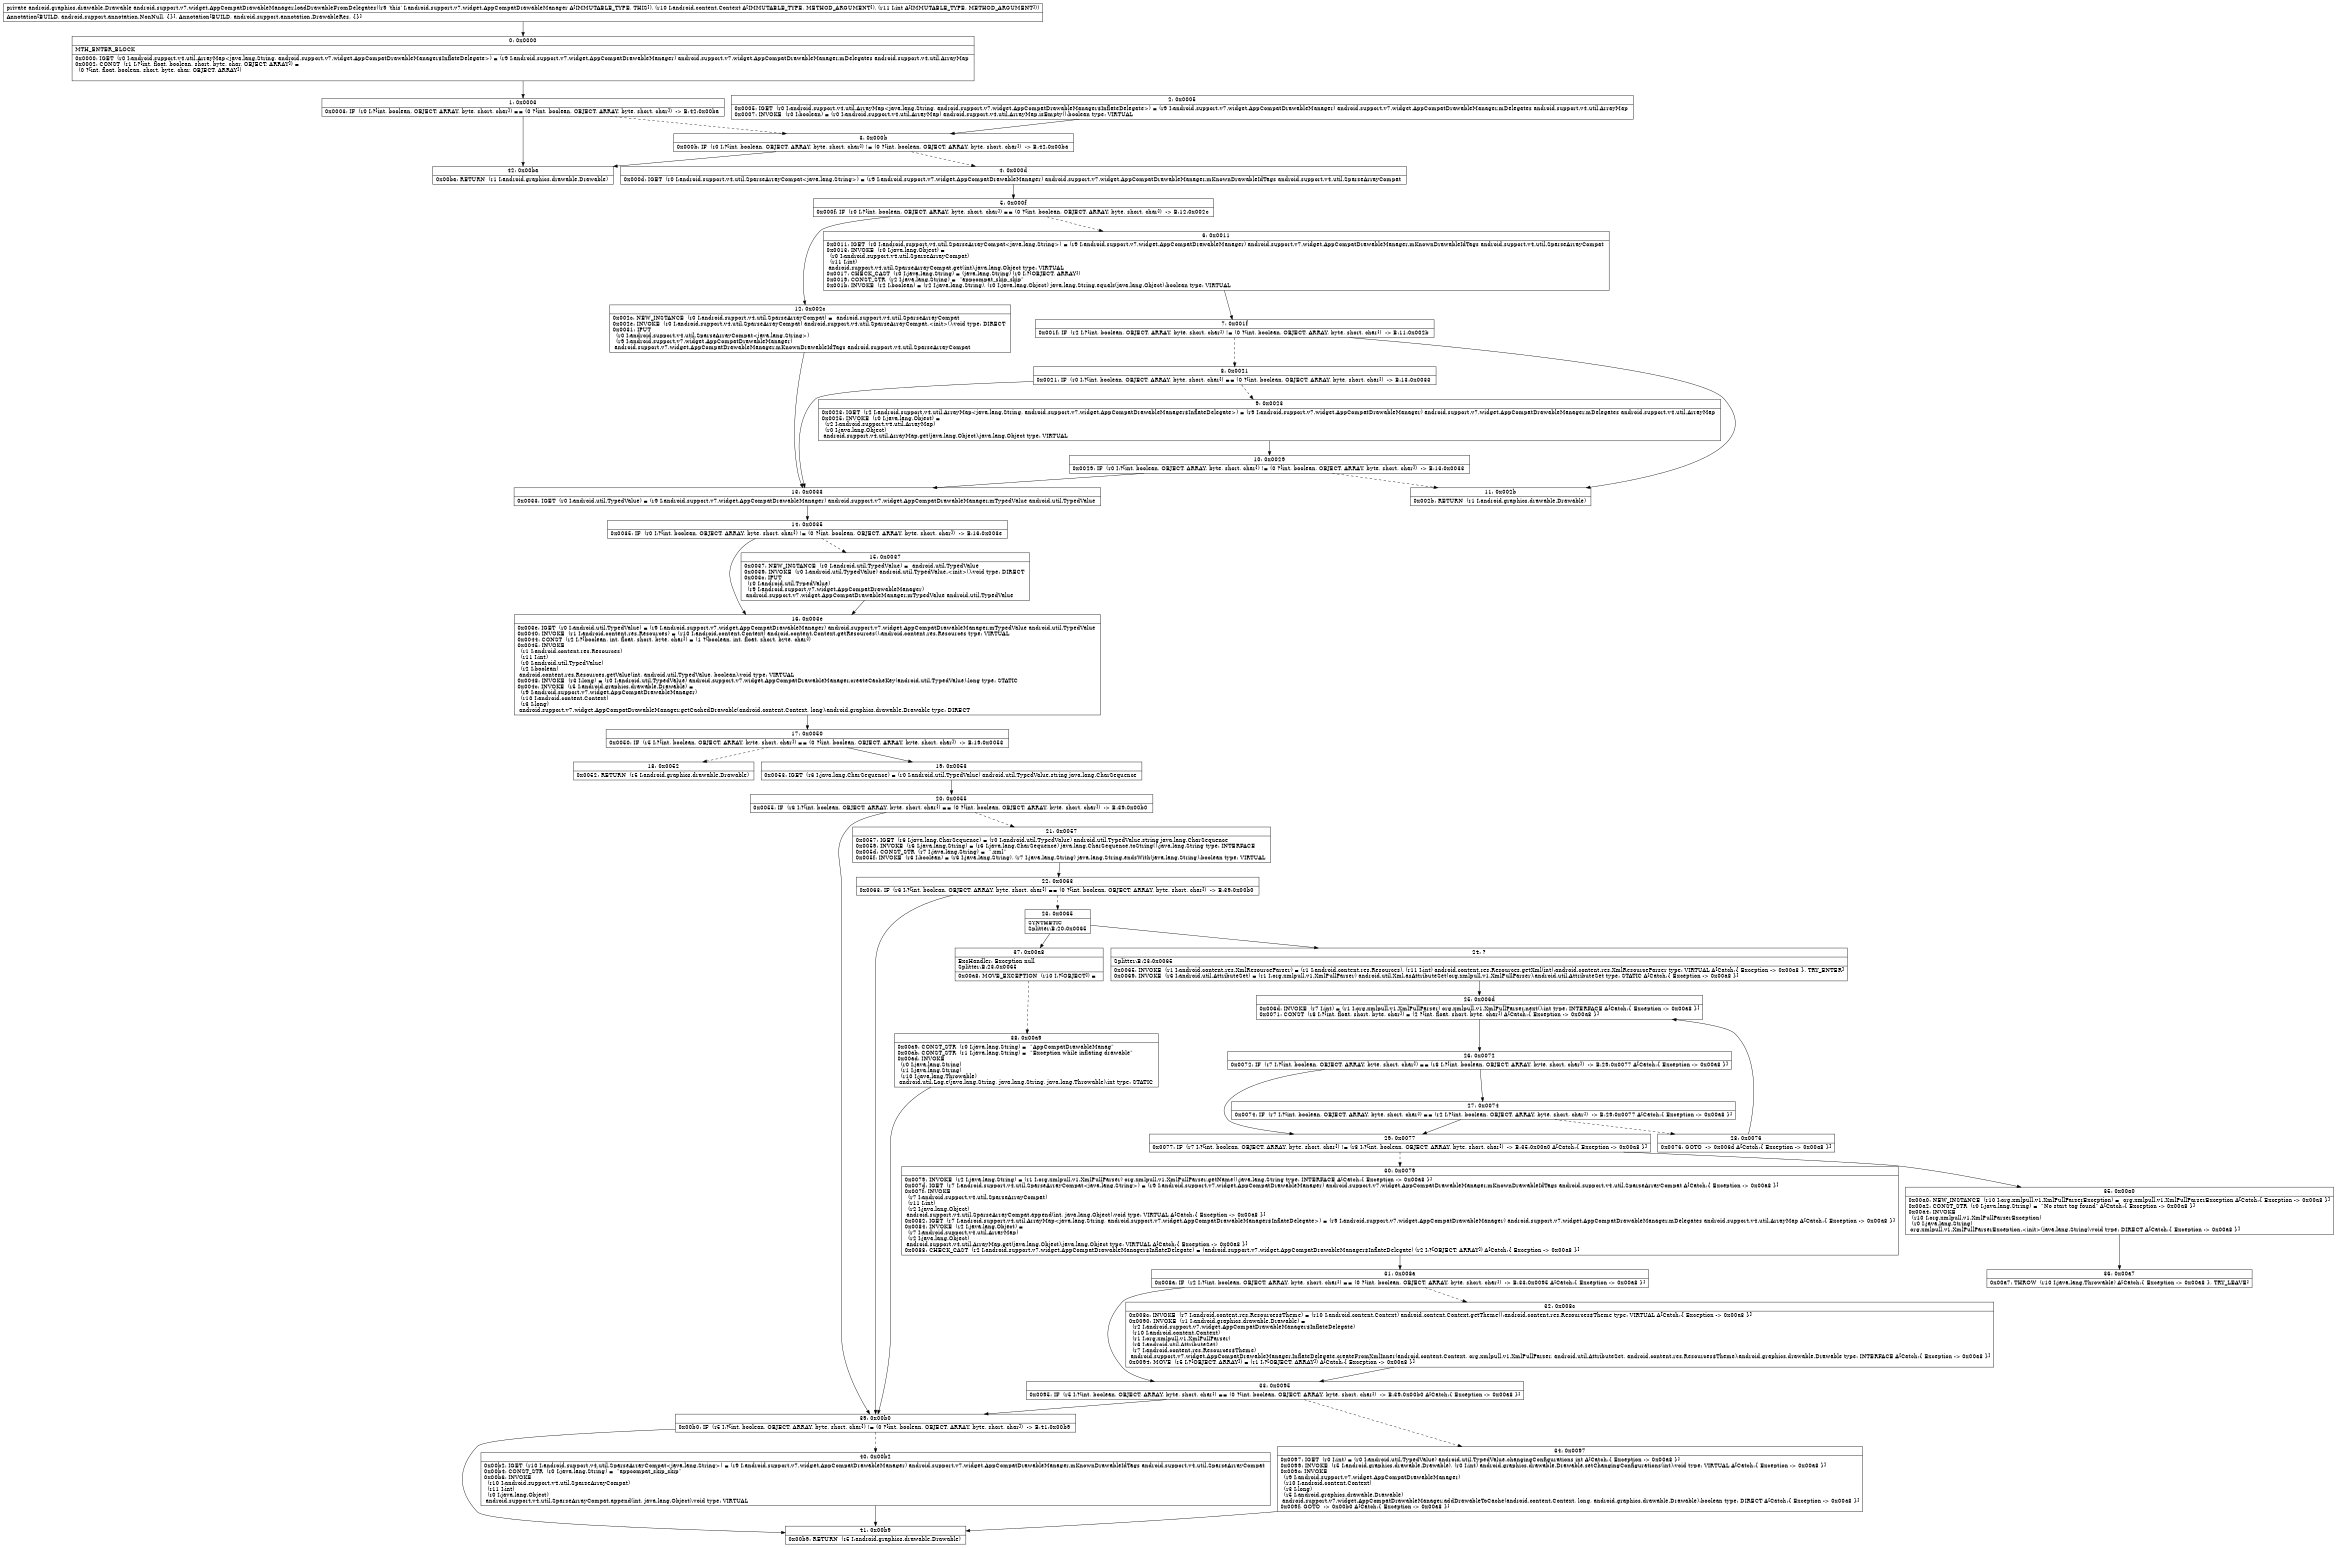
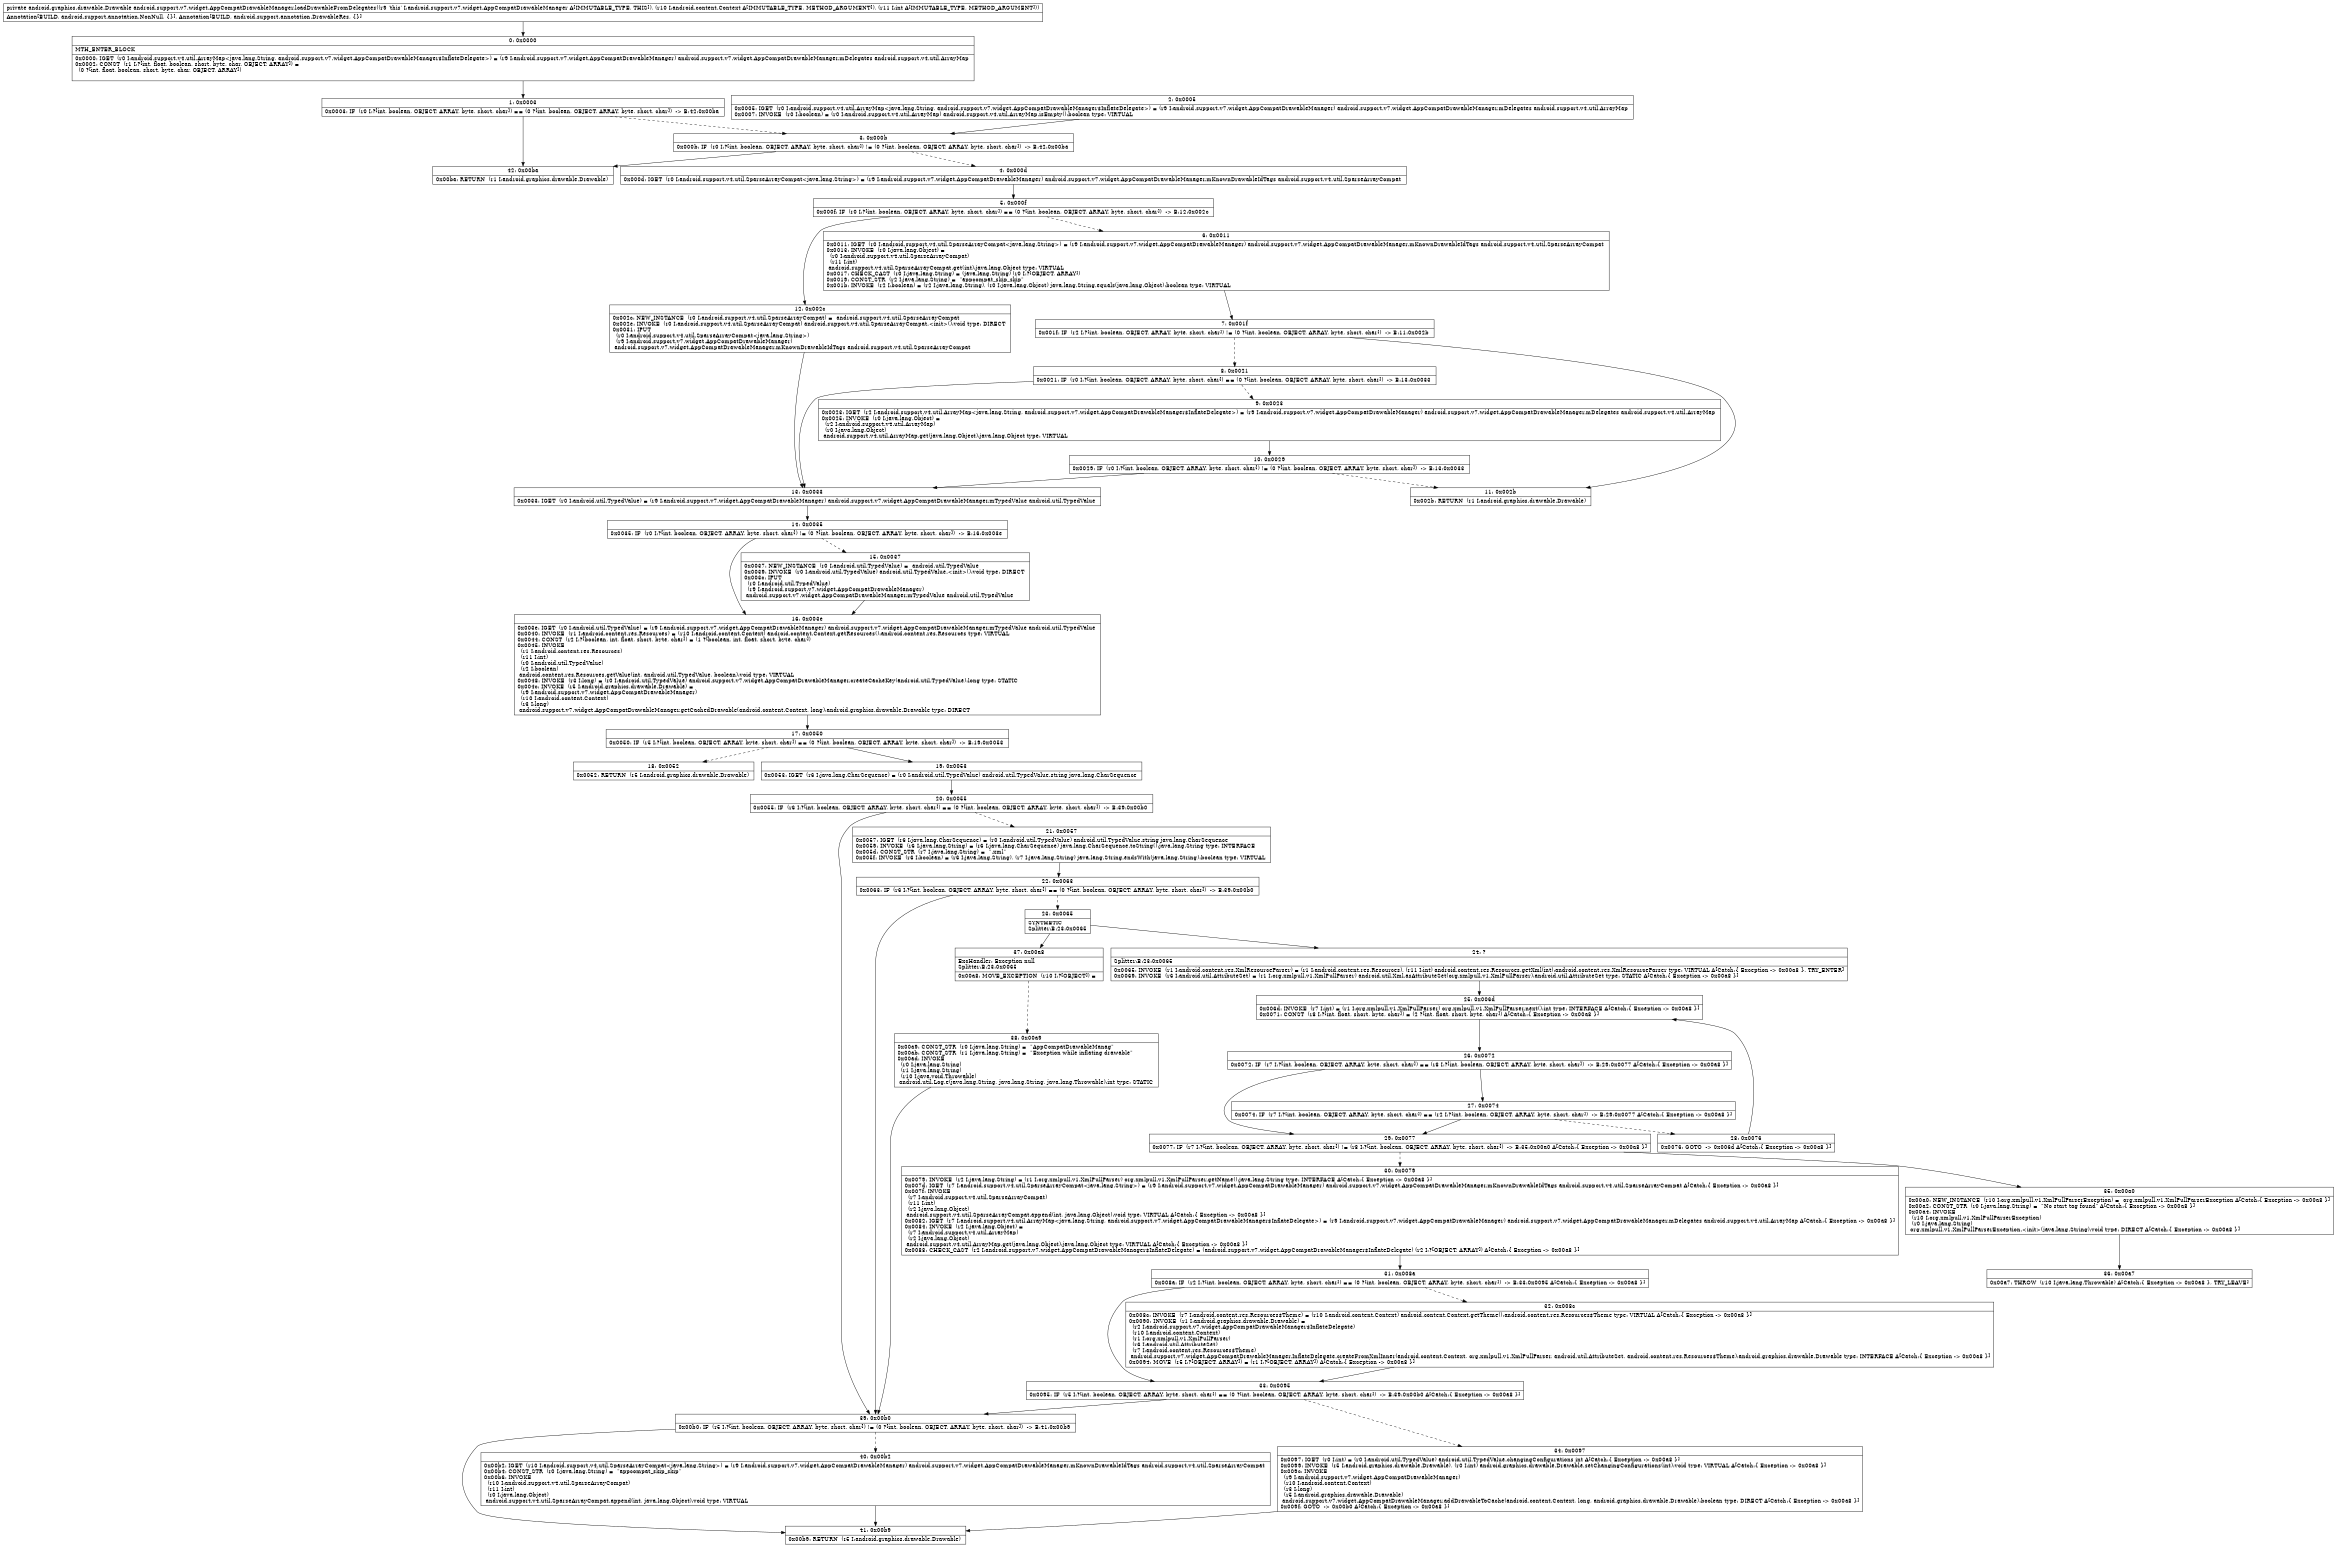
(1058, 929) -> (1058, 929)
(937, 1076) -> (937, 1076)
